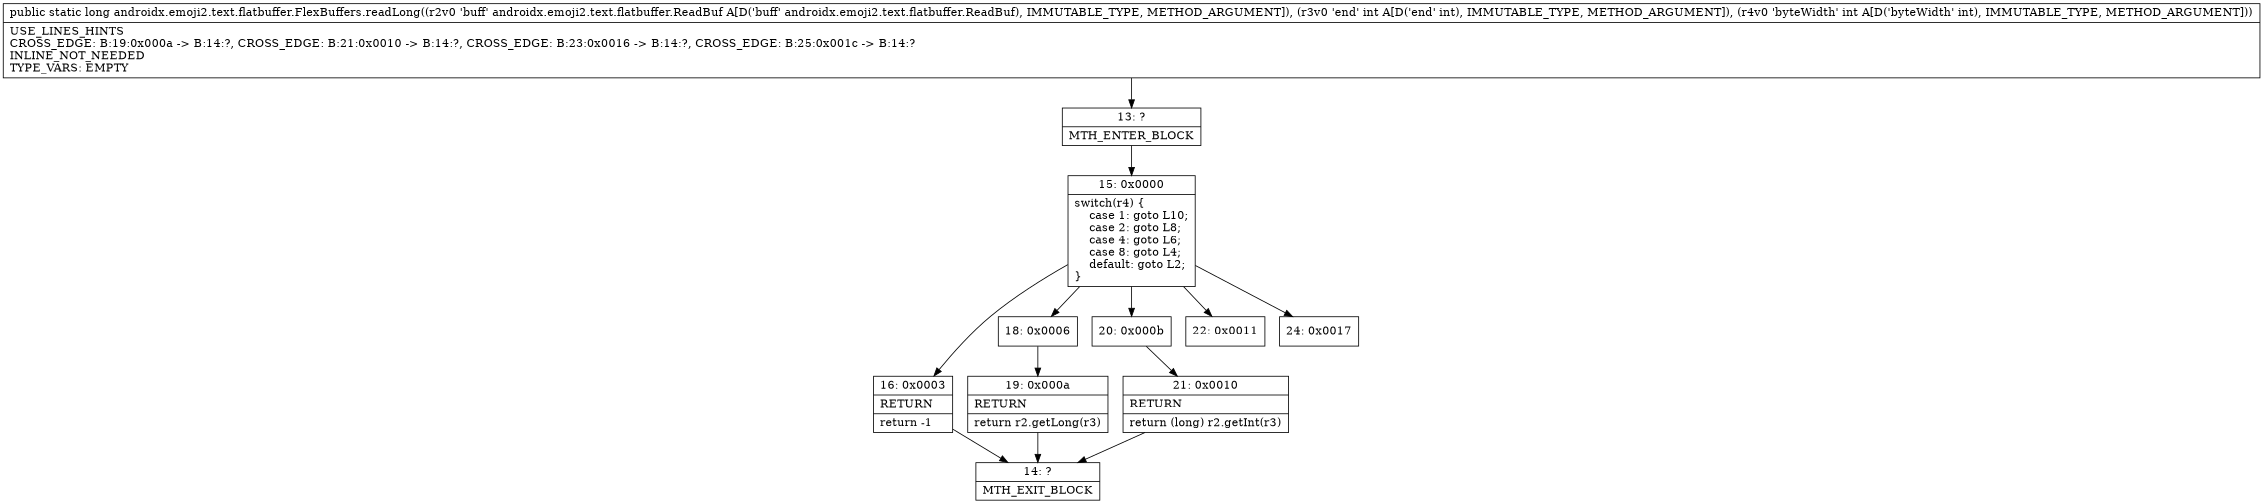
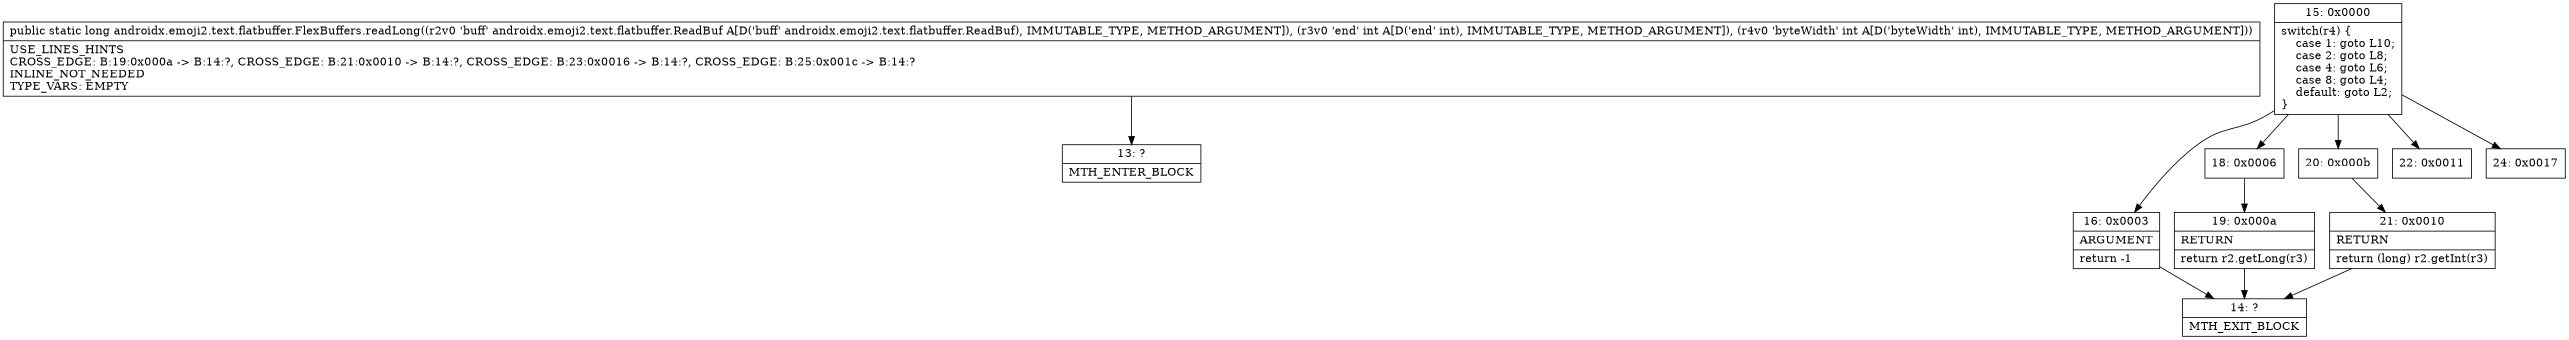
(1132, 157) -> none
(907, 404) -> (2116, 240)
